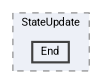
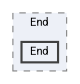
(51, 23) -> (40, 23)
